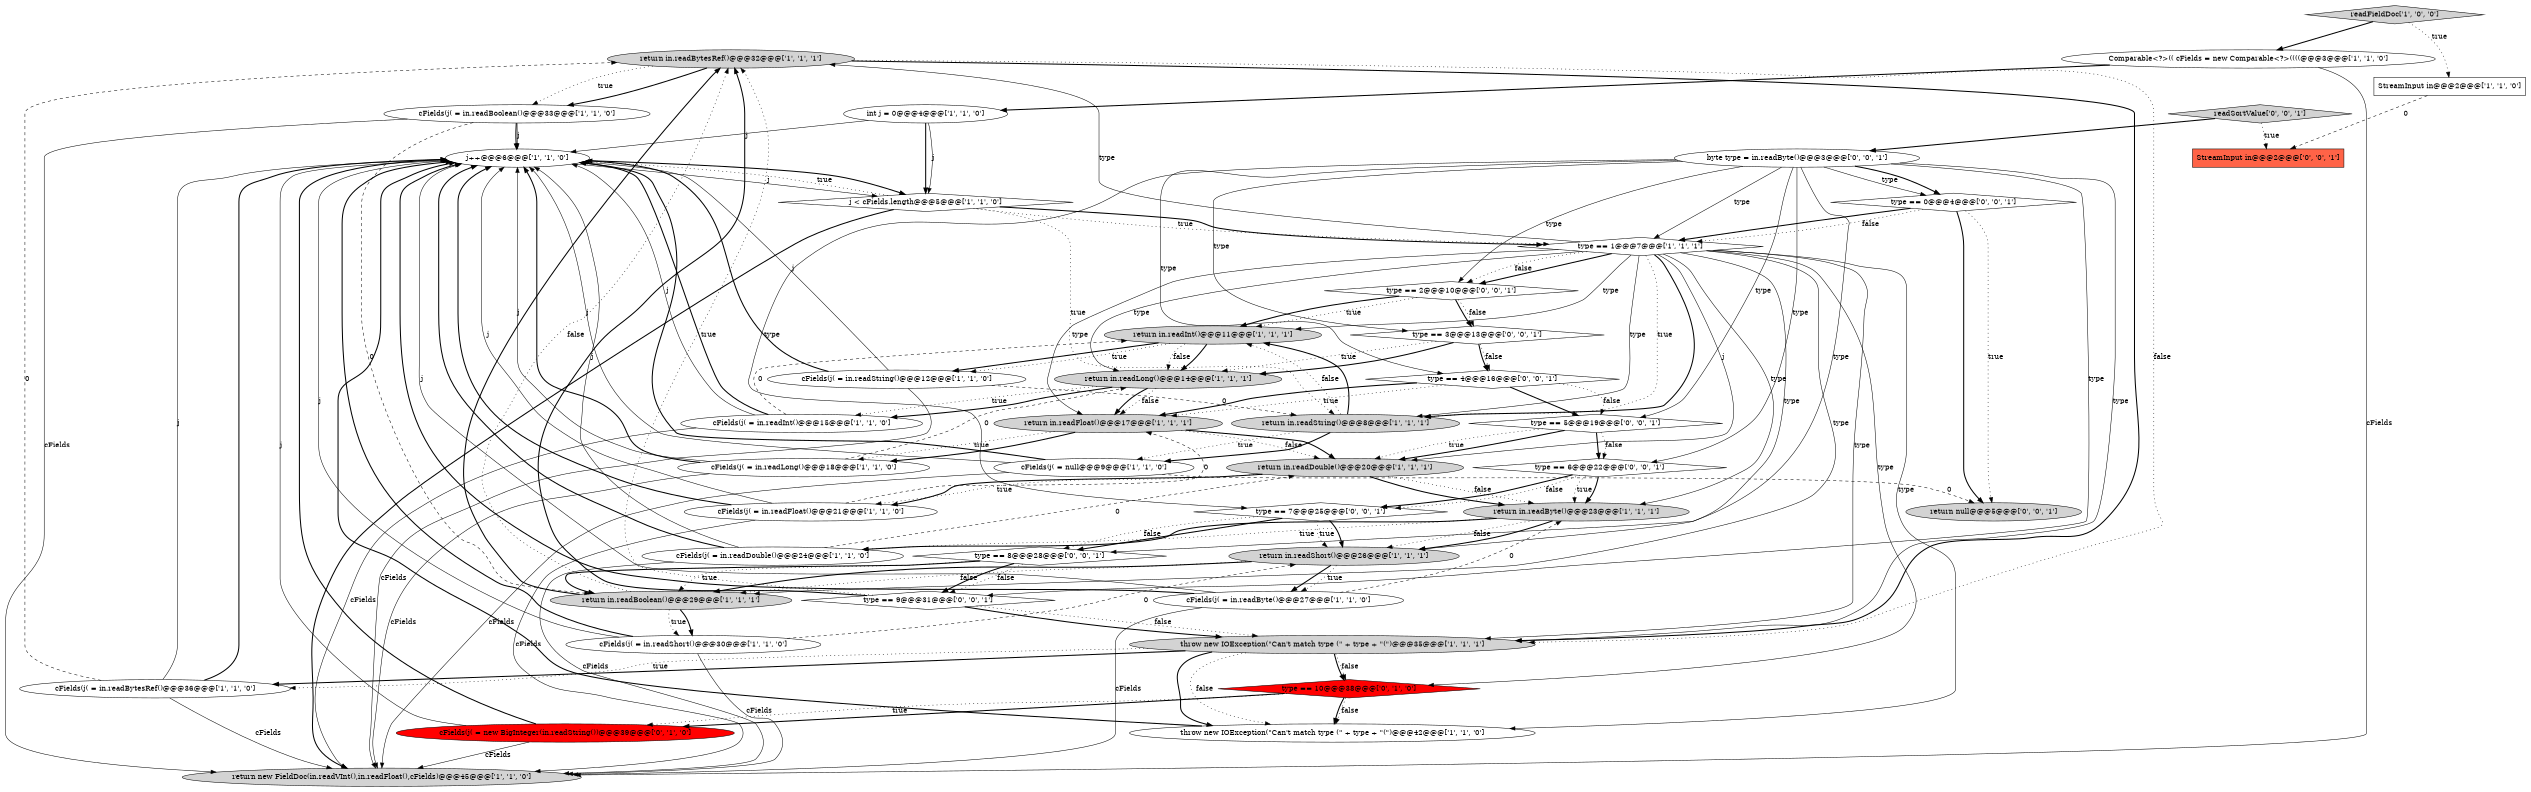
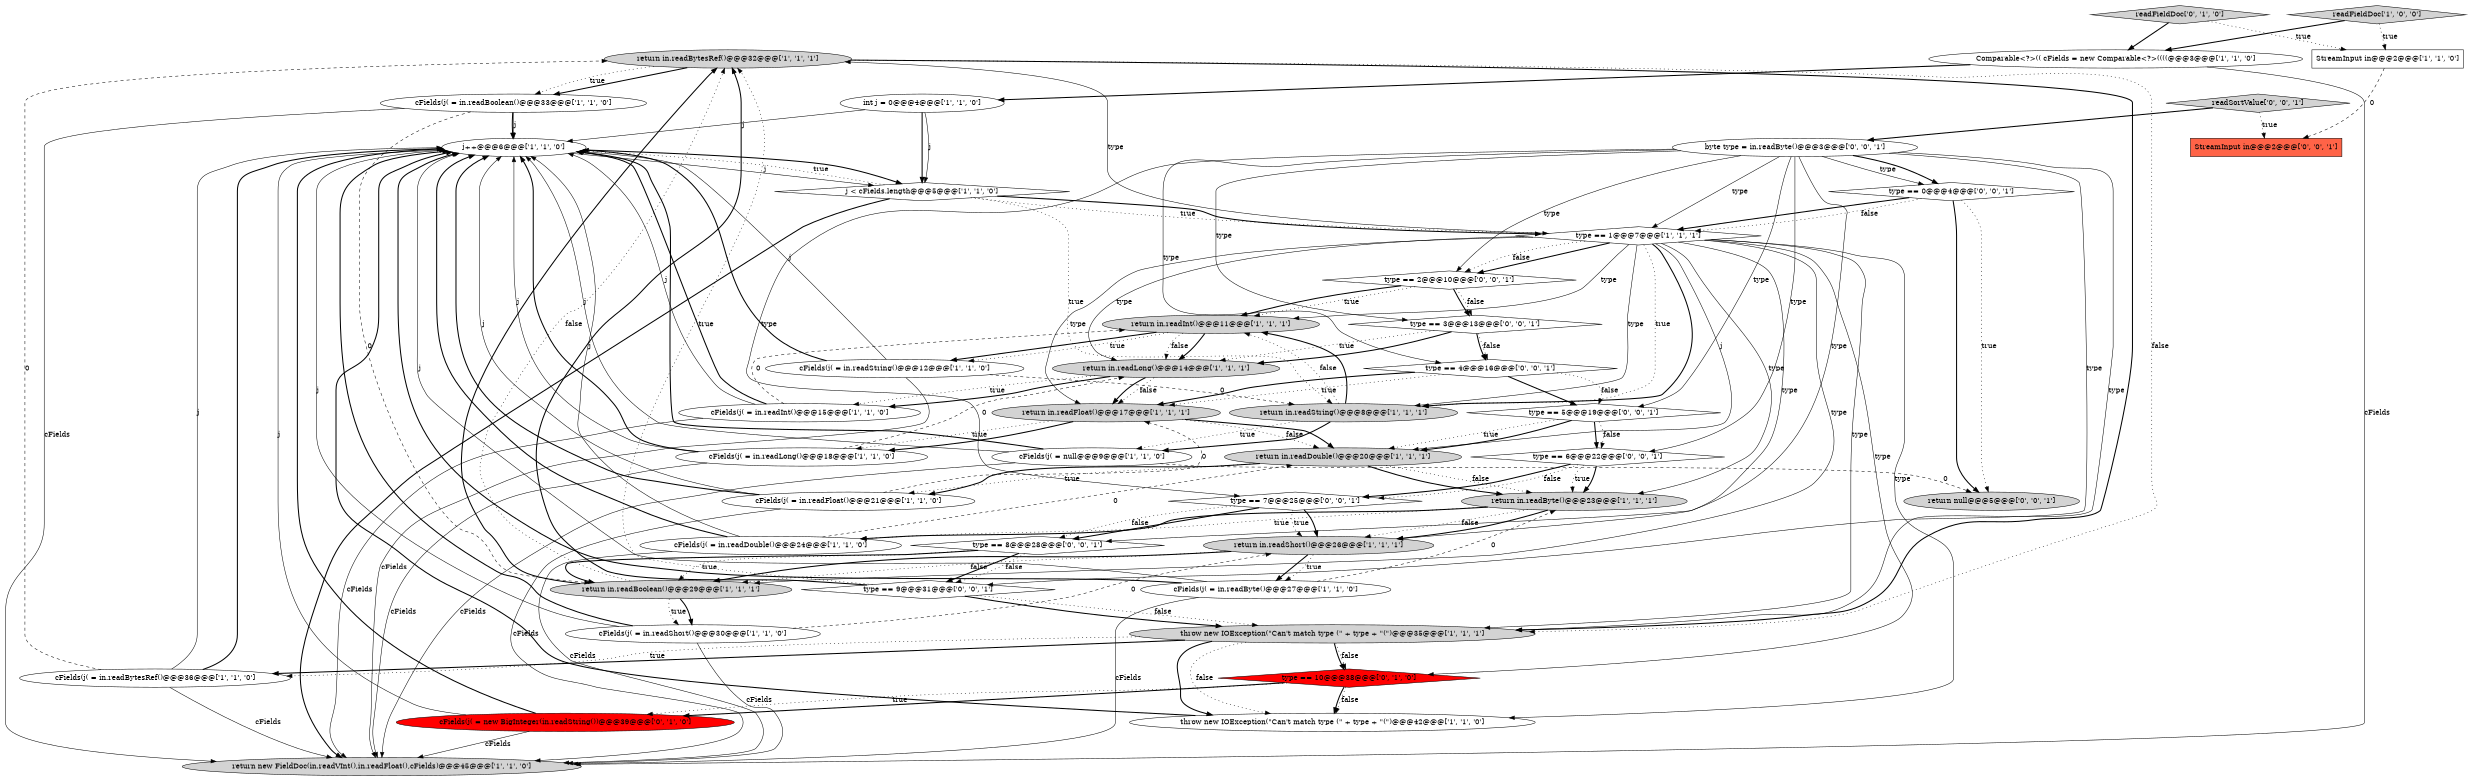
none -> (2180, 15)
